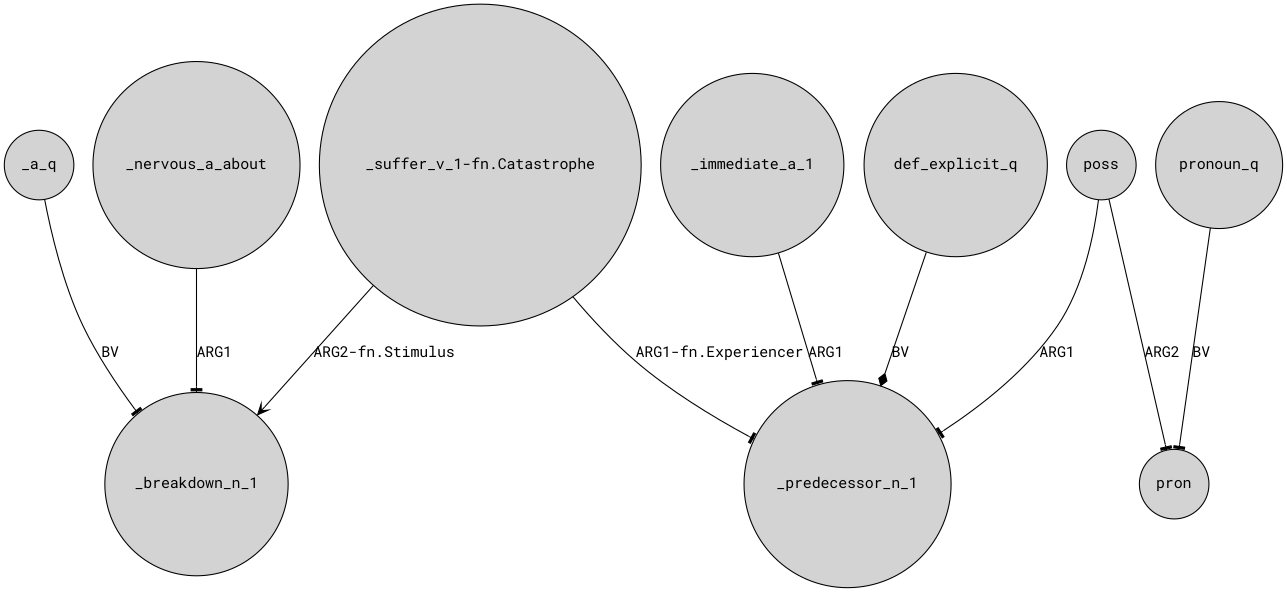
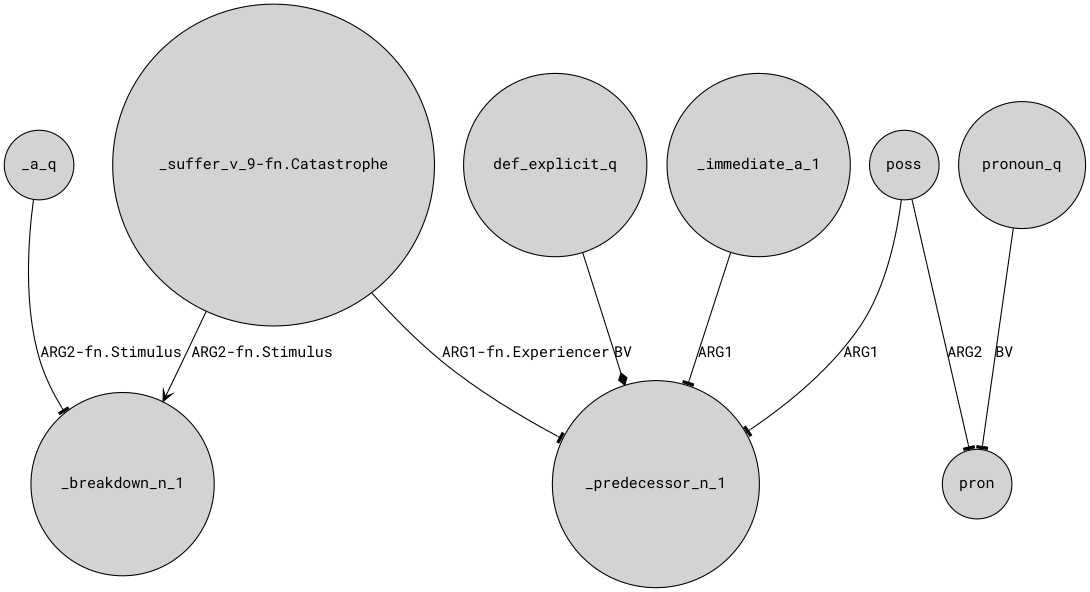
(196, 165) -> none
(480, 165) -> (274, 165)
(110, 353) -> (111, 353)
